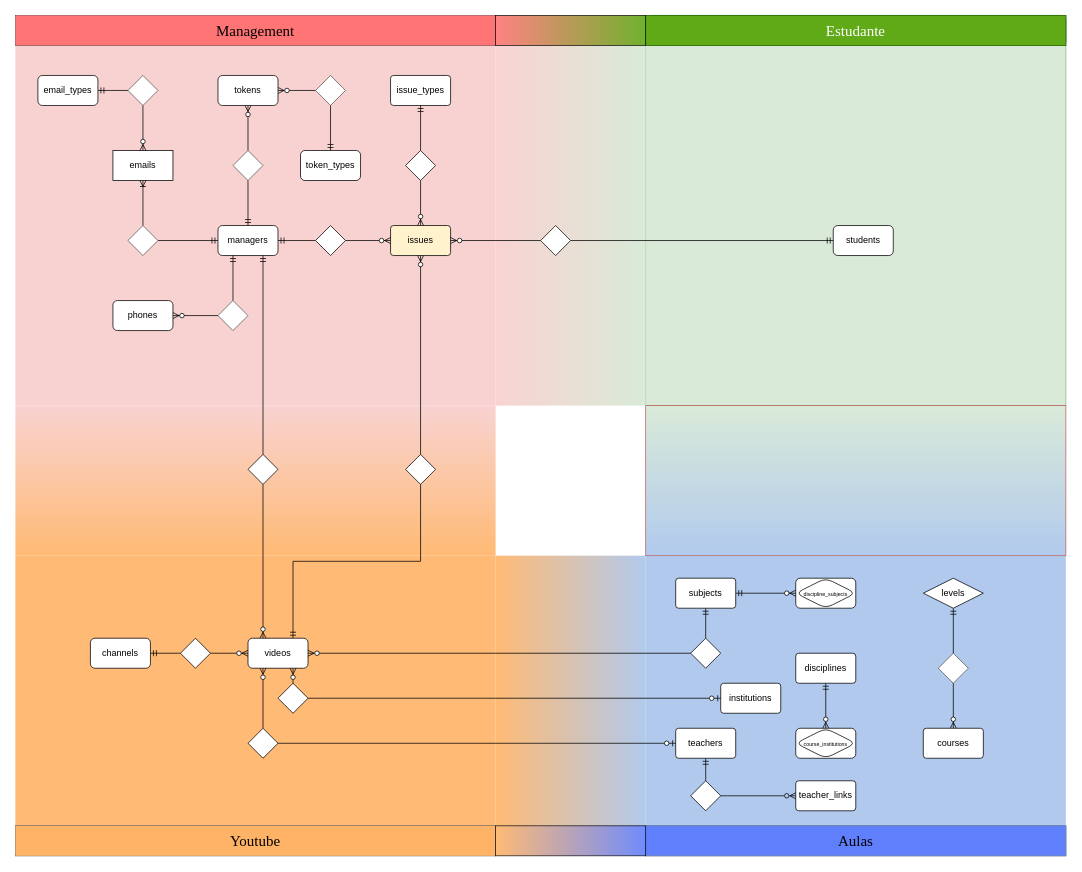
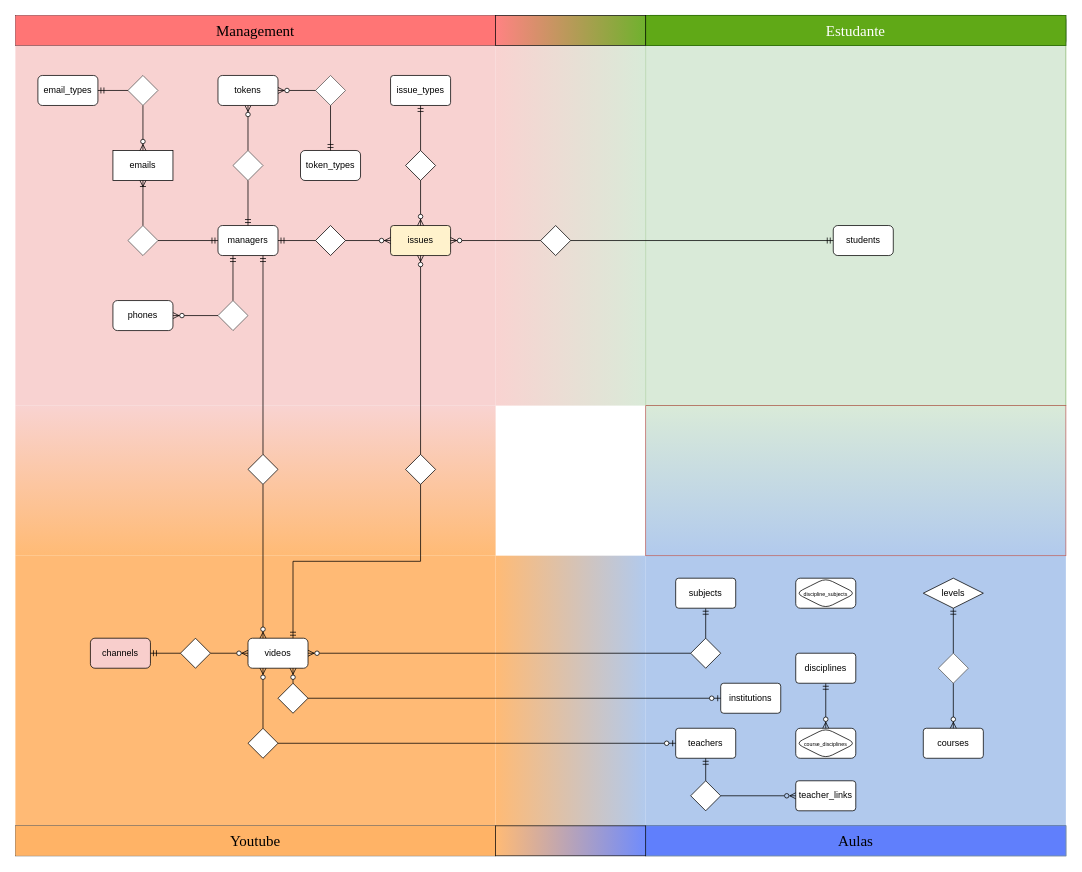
(765, 593) -> none
(120, 653) -> (120, 653)
(825, 743) -> (825, 743)
